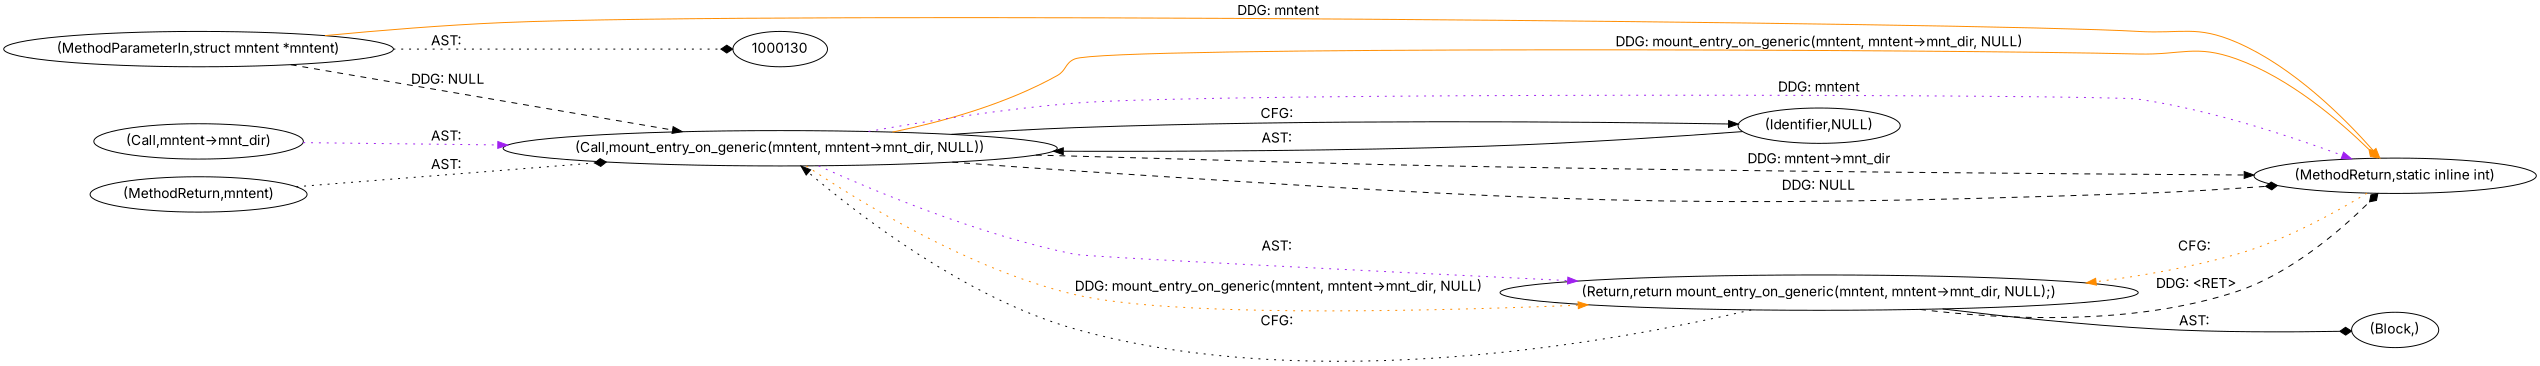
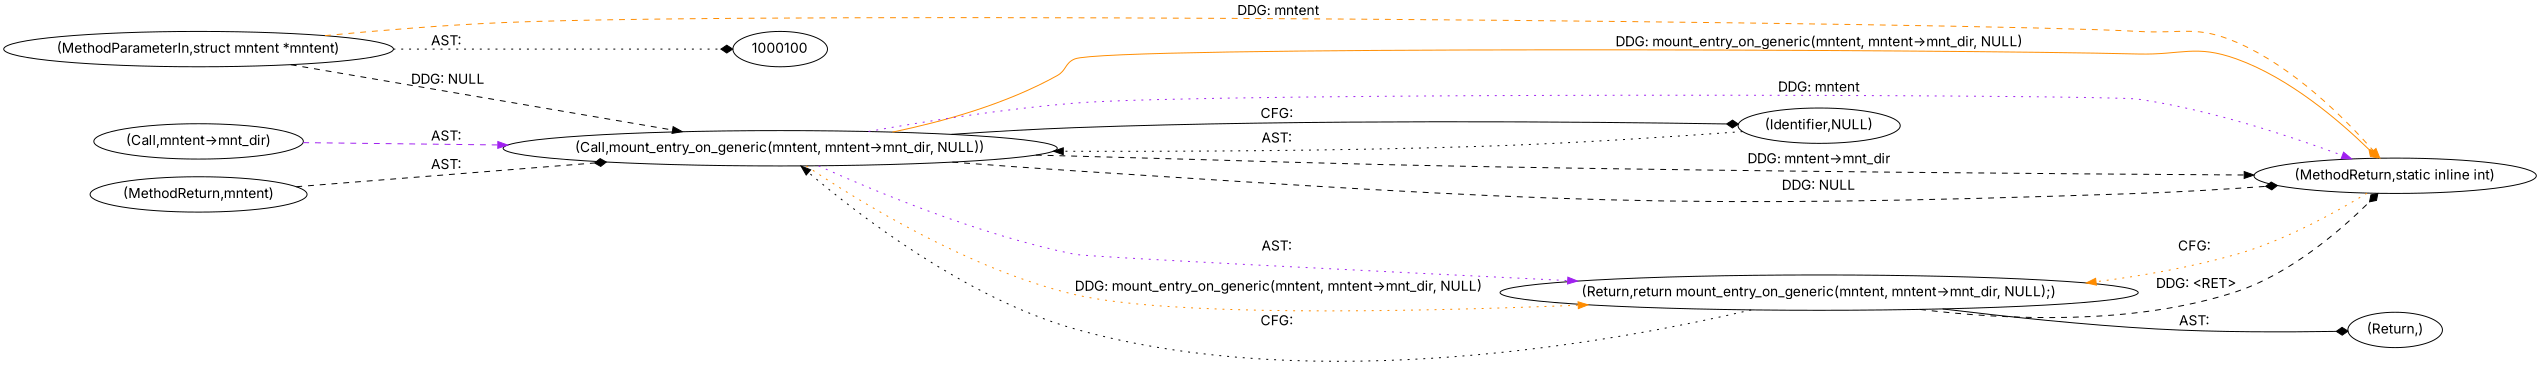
(1369, 19) -> (1369, 19)
(780, 49) -> (780, 49)
(1340, 122) -> (1339, 122)
(400, 144) -> (400, 144)
(1403, 148) -> (1403, 148)
(445, 175) -> (445, 175)
(2395, 330) -> (2395, 330)
